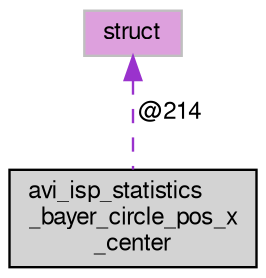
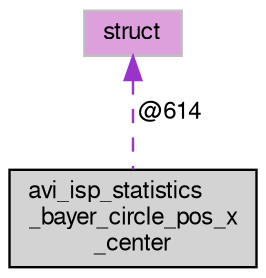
(167, 113) -> (167, 113)
